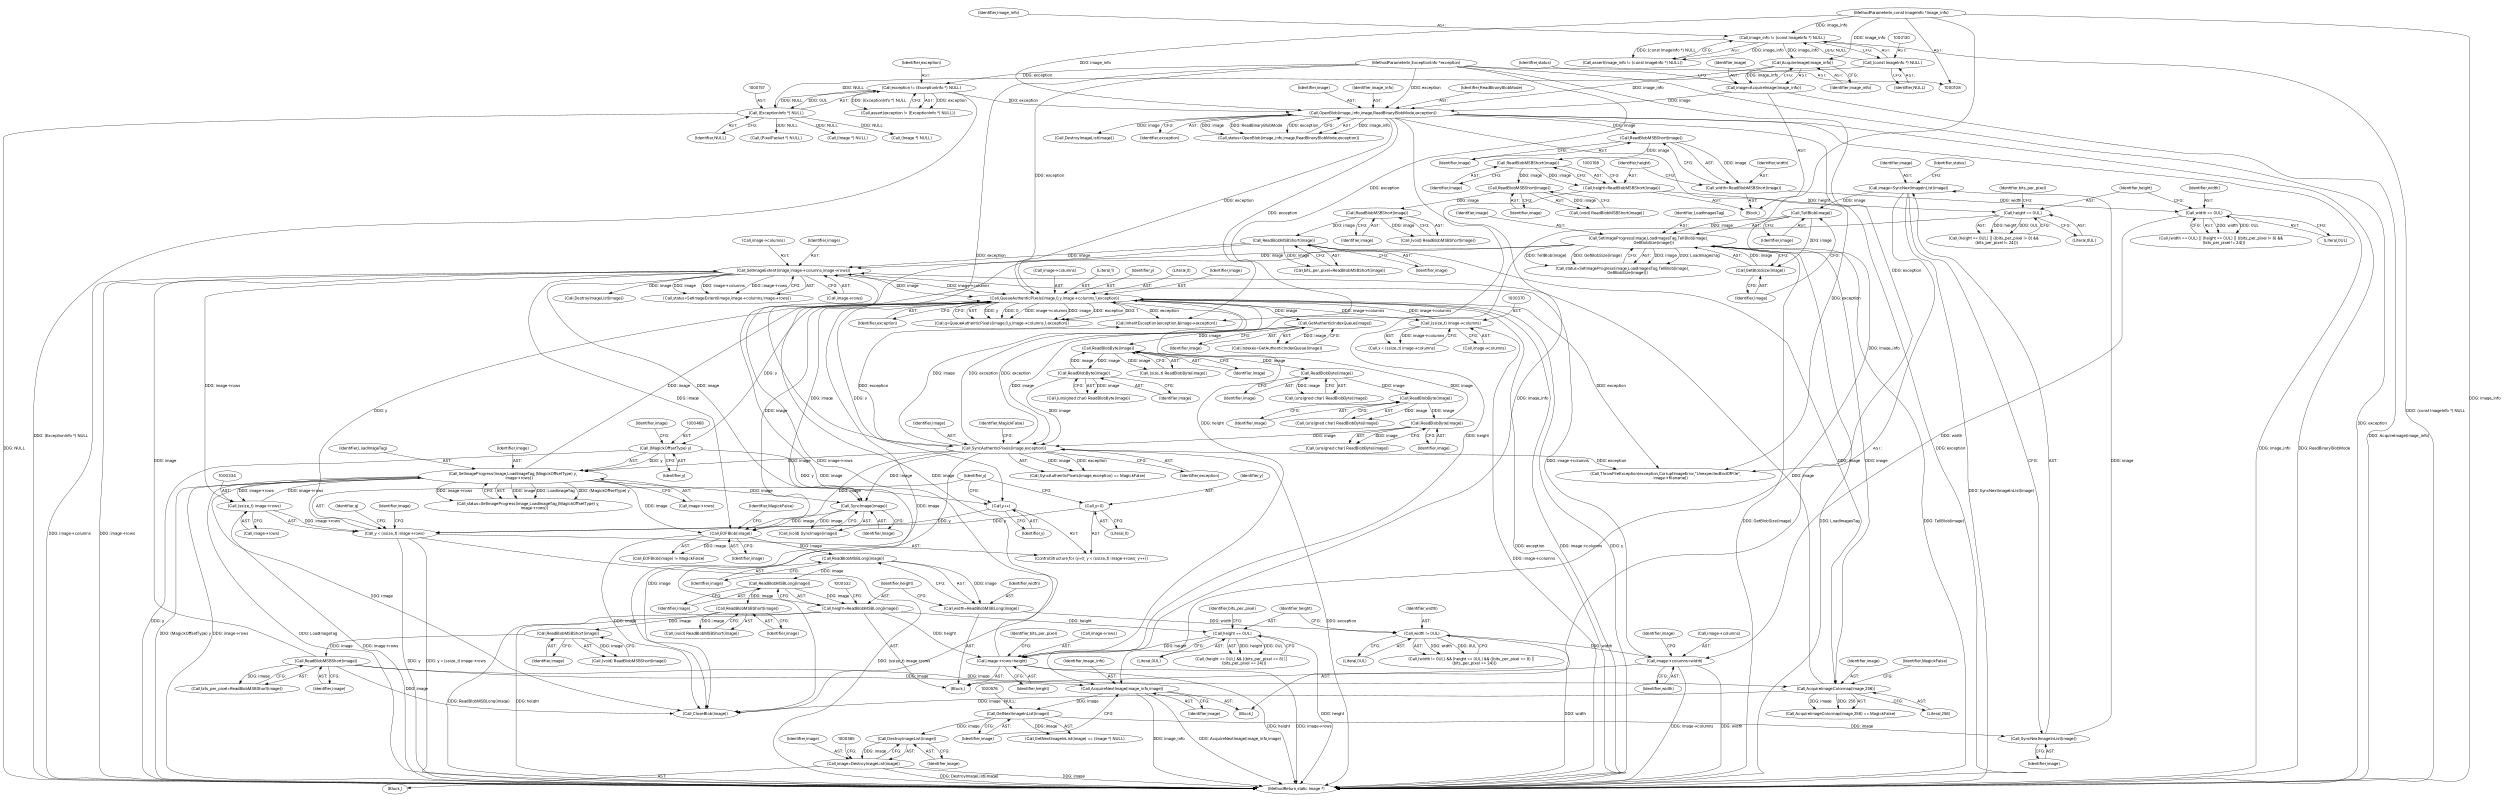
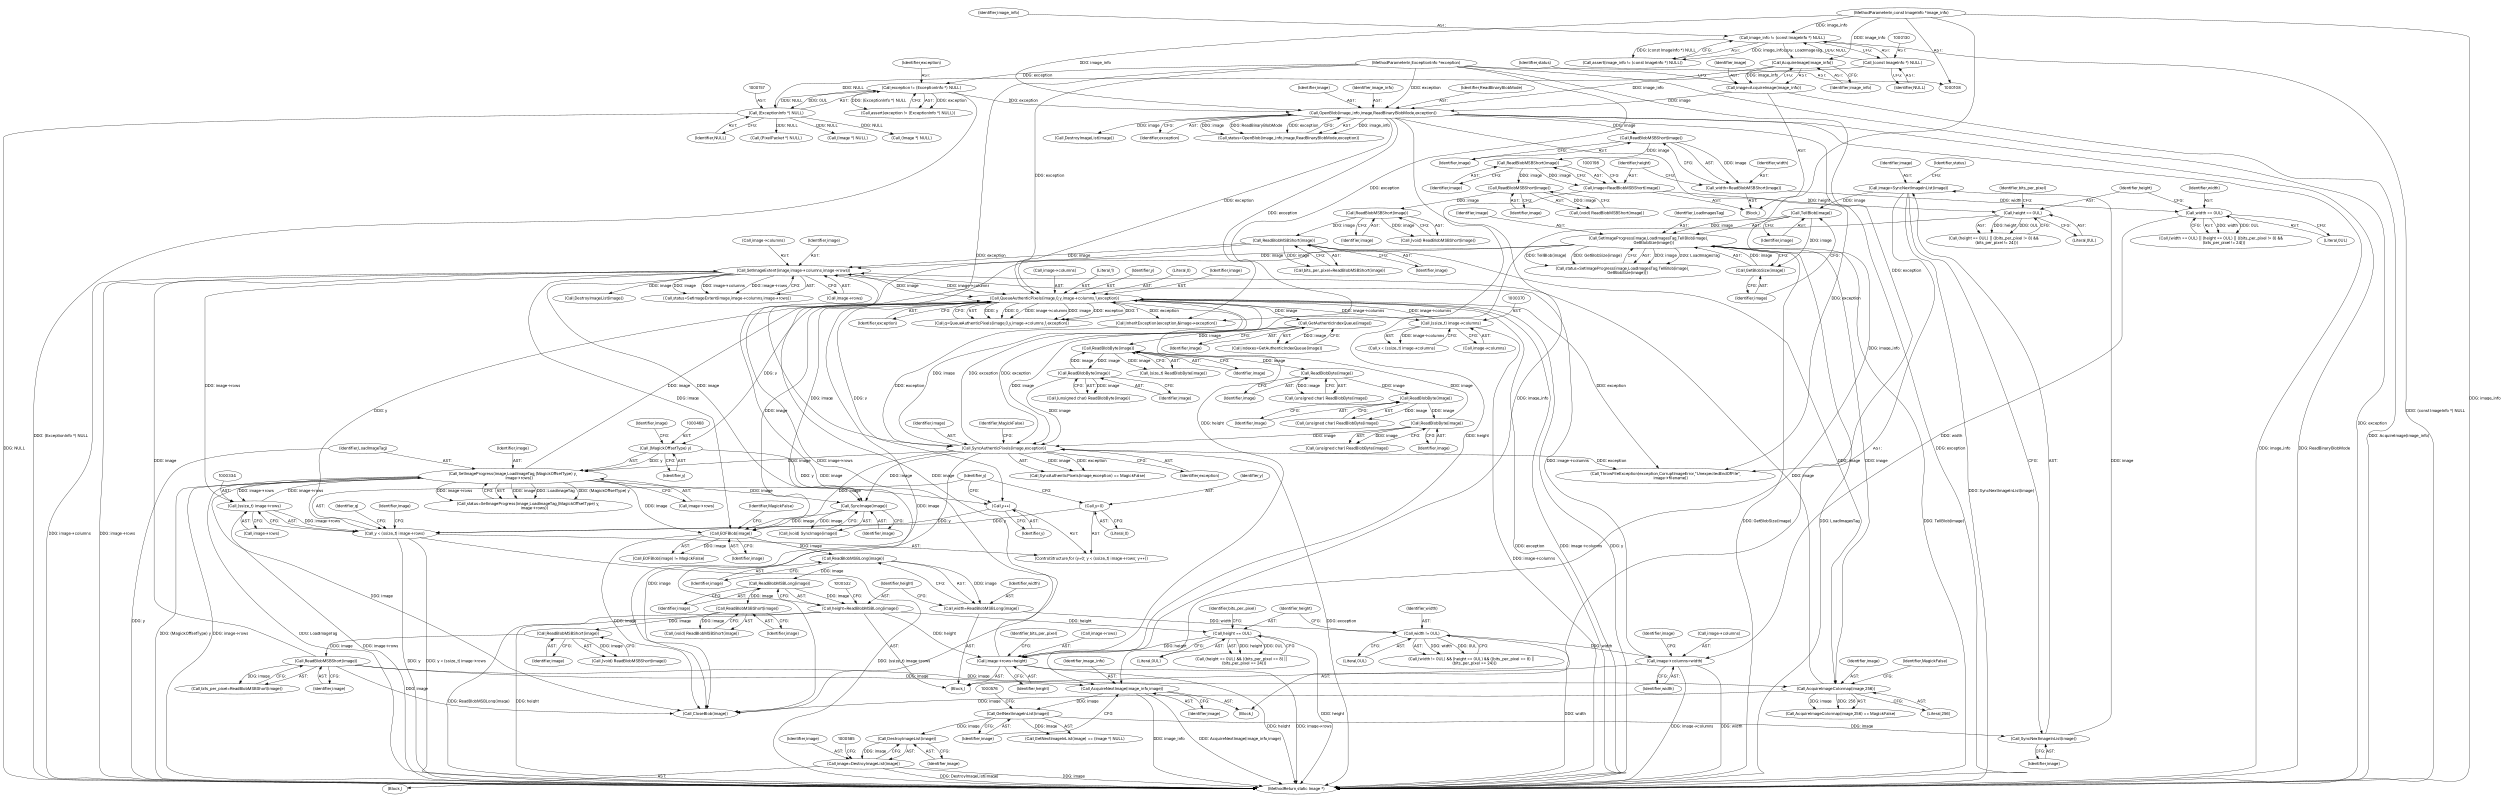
(1803, 51) -> (1803, 51)
(1622, 188) -> (1622, 188)
(906, 332) -> (947, 354)
none -> (301, 528)
(1011, 701) -> (1011, 701)
(142, 764) -> (142, 777)
